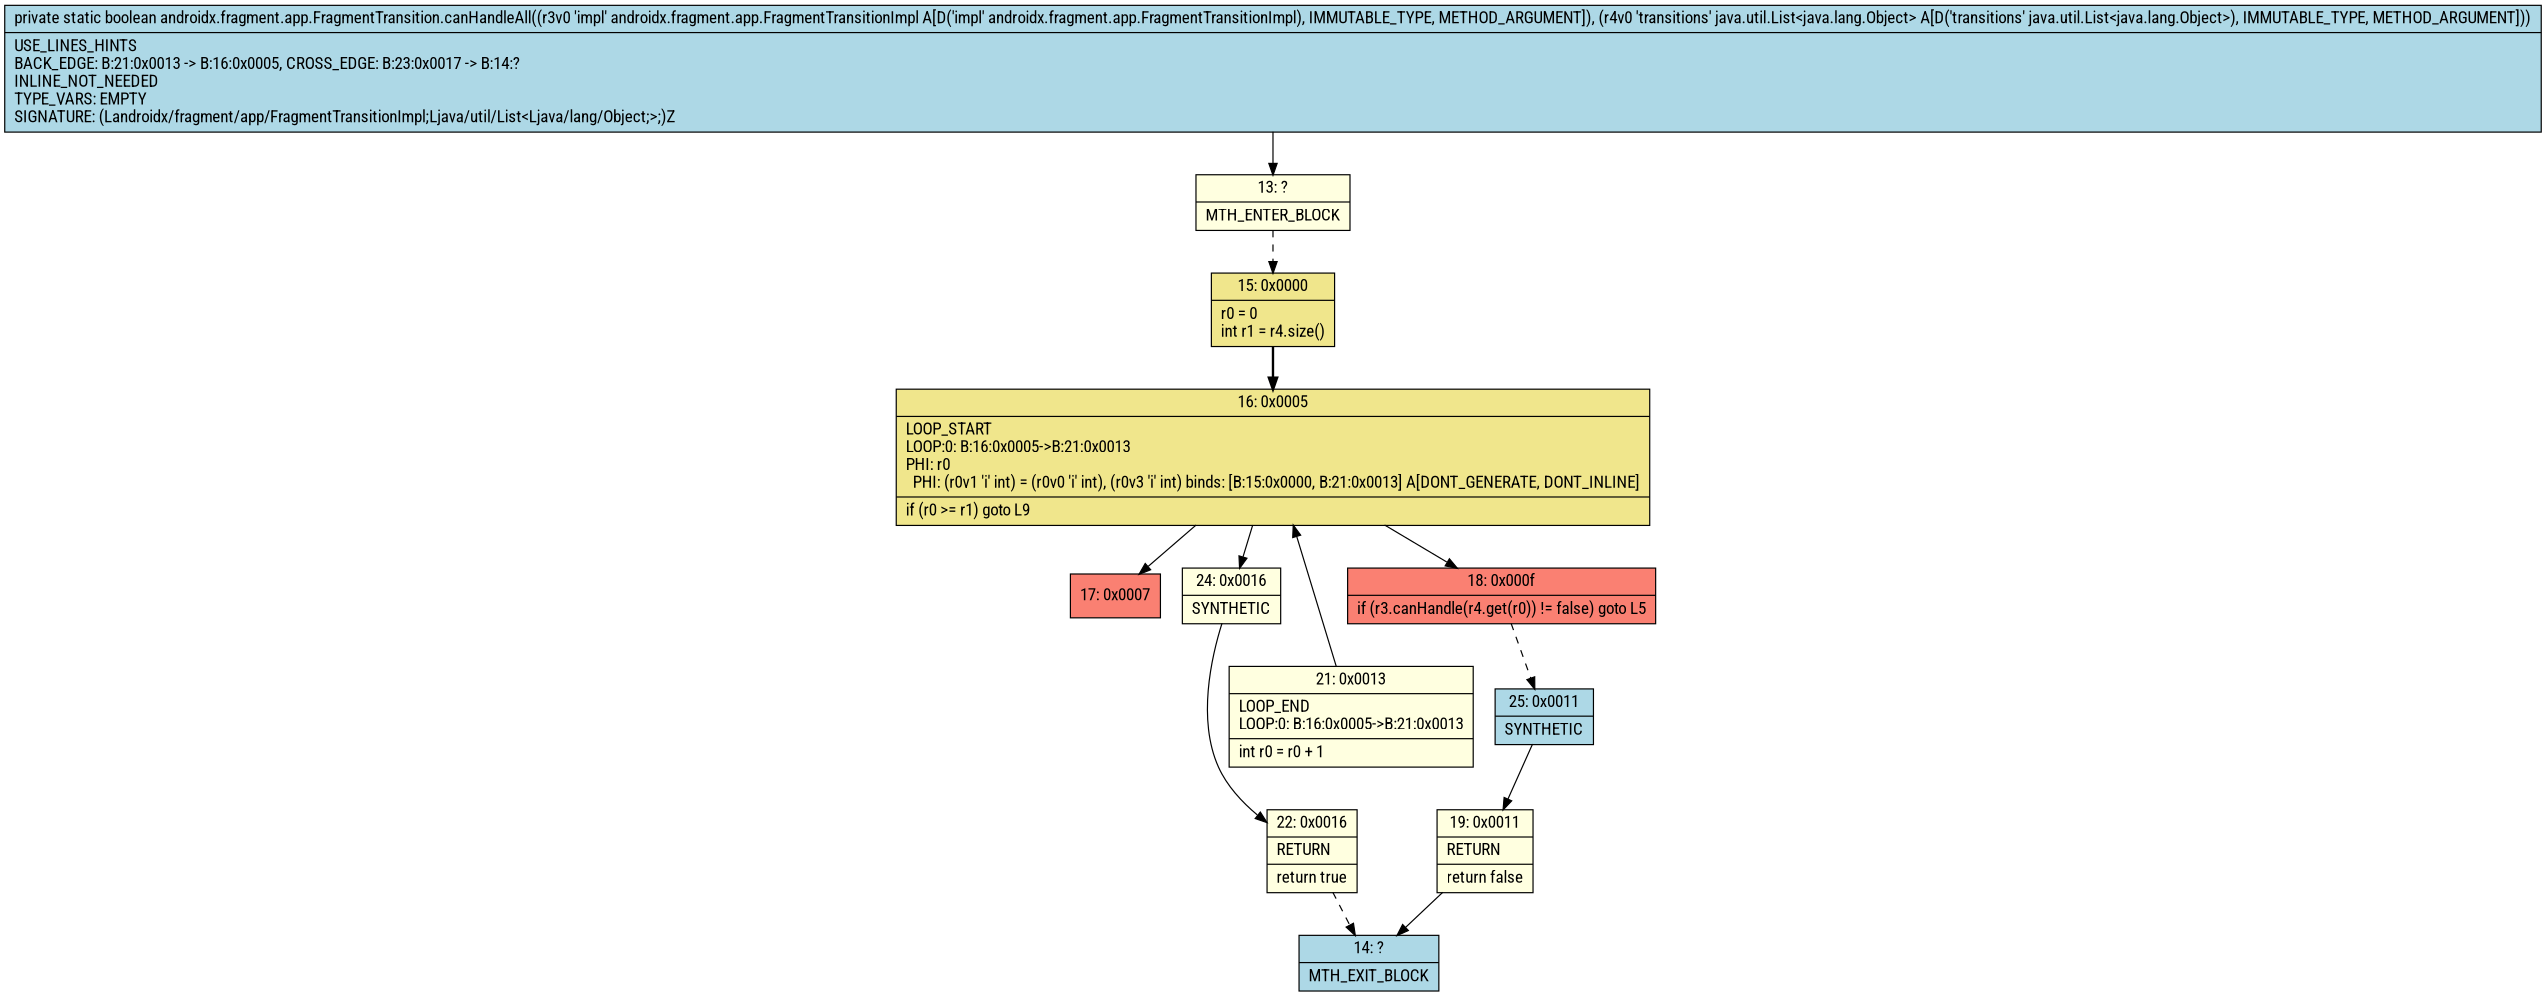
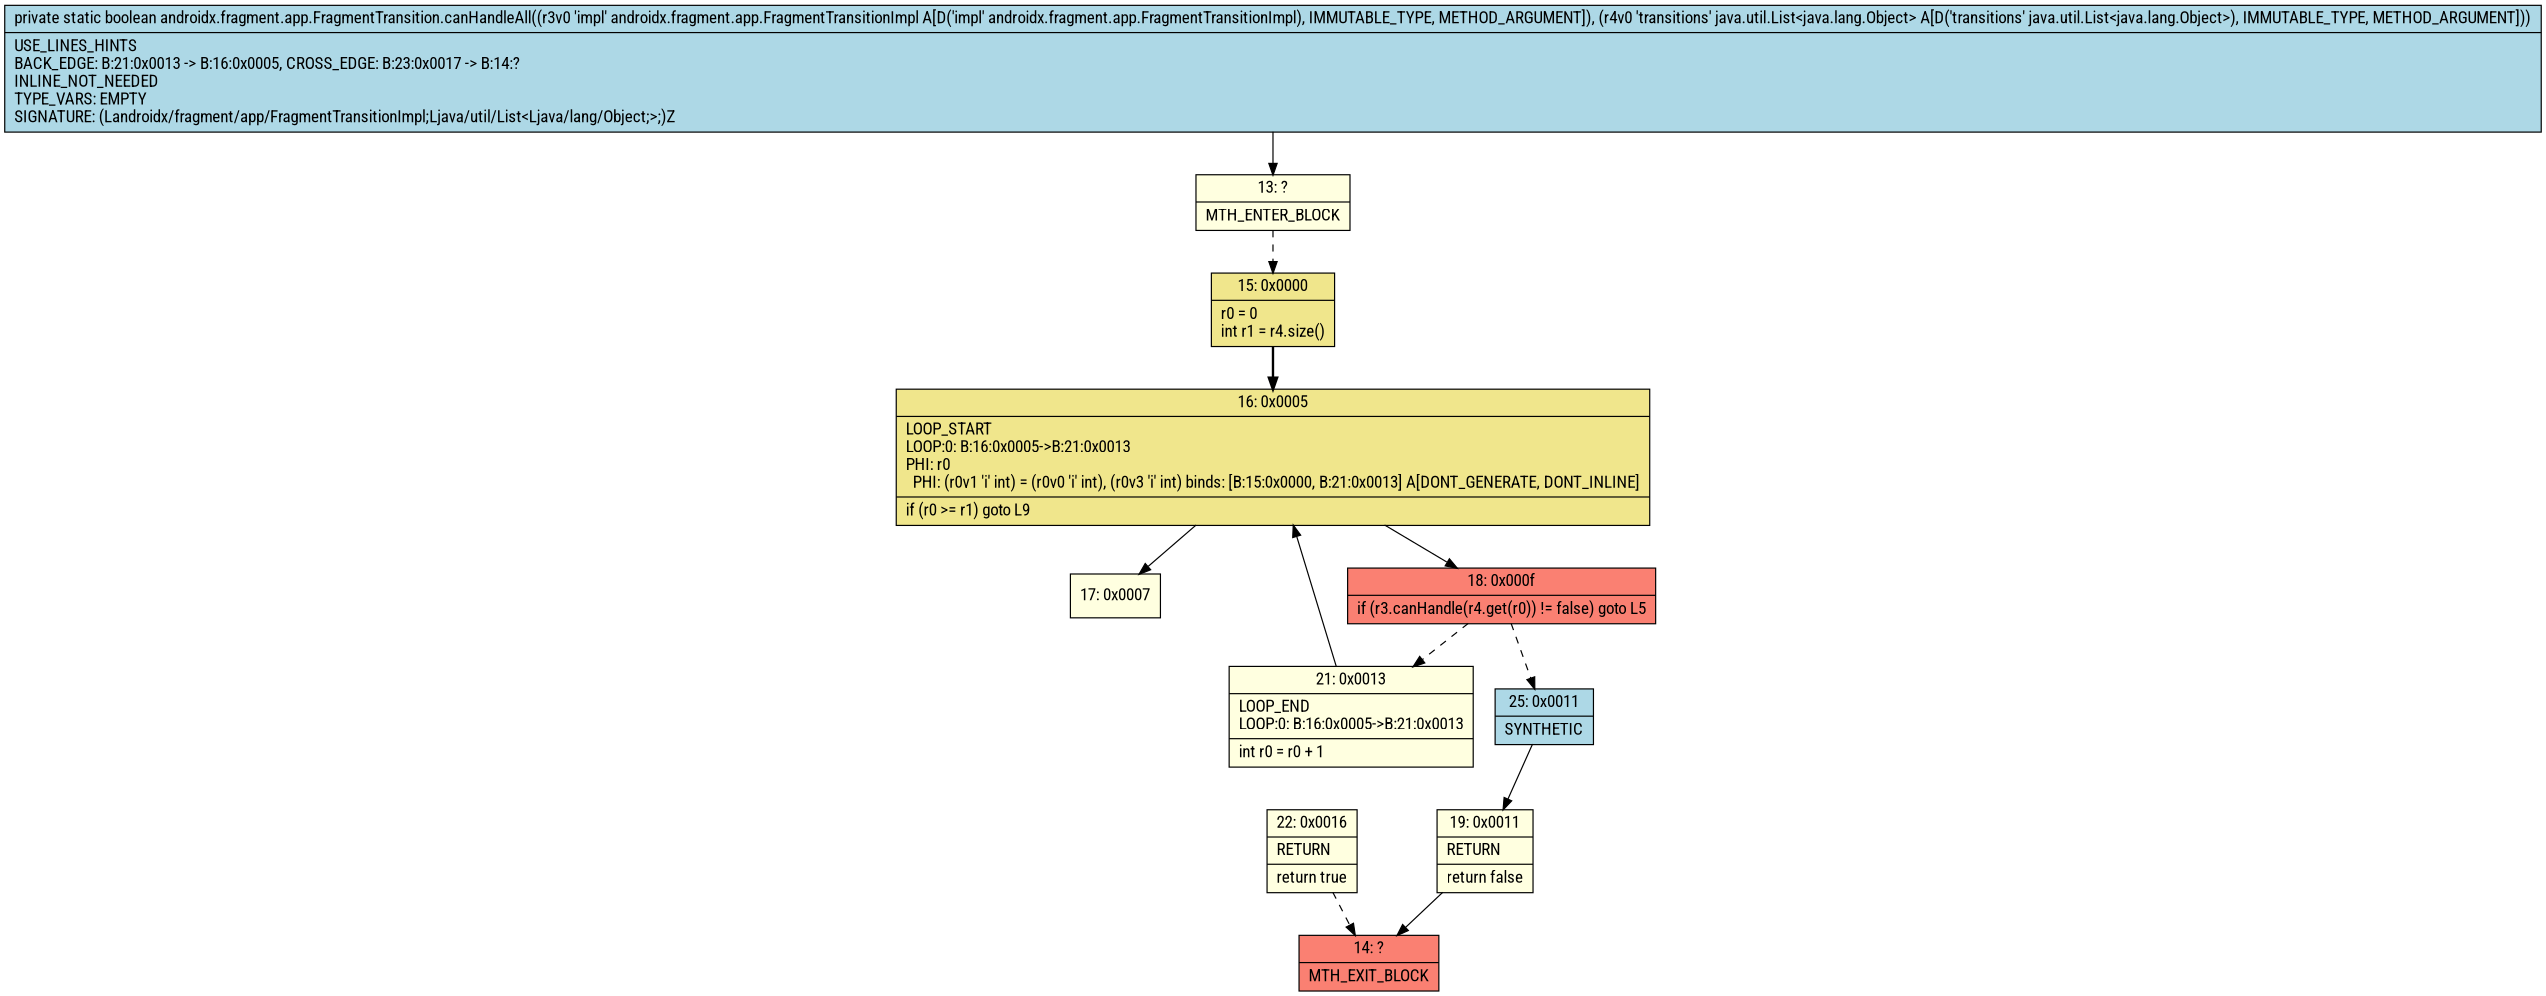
(1115, 596) -> (1115, 596)
(1232, 596) -> none
none -> (1445, 641)
(1369, 963) -> (1369, 963)
